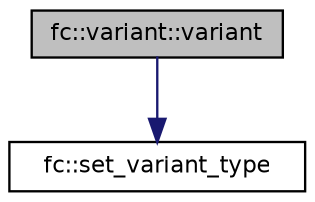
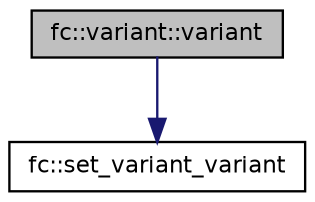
(157, 167) -> (157, 167)
